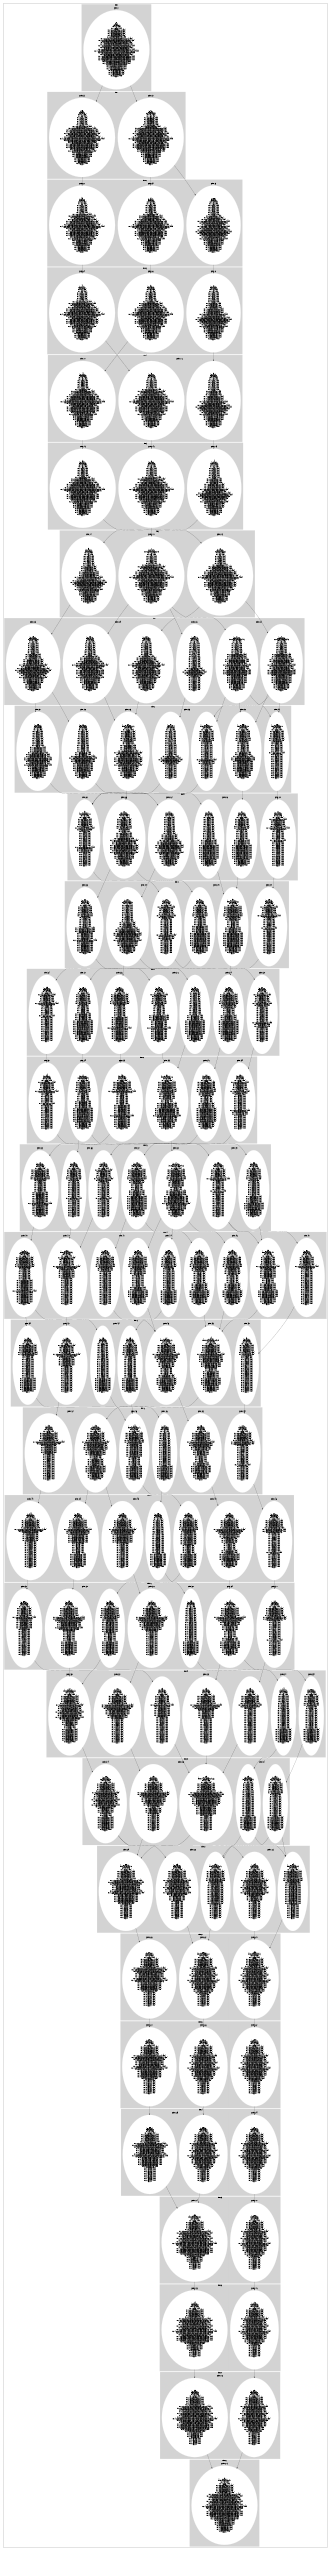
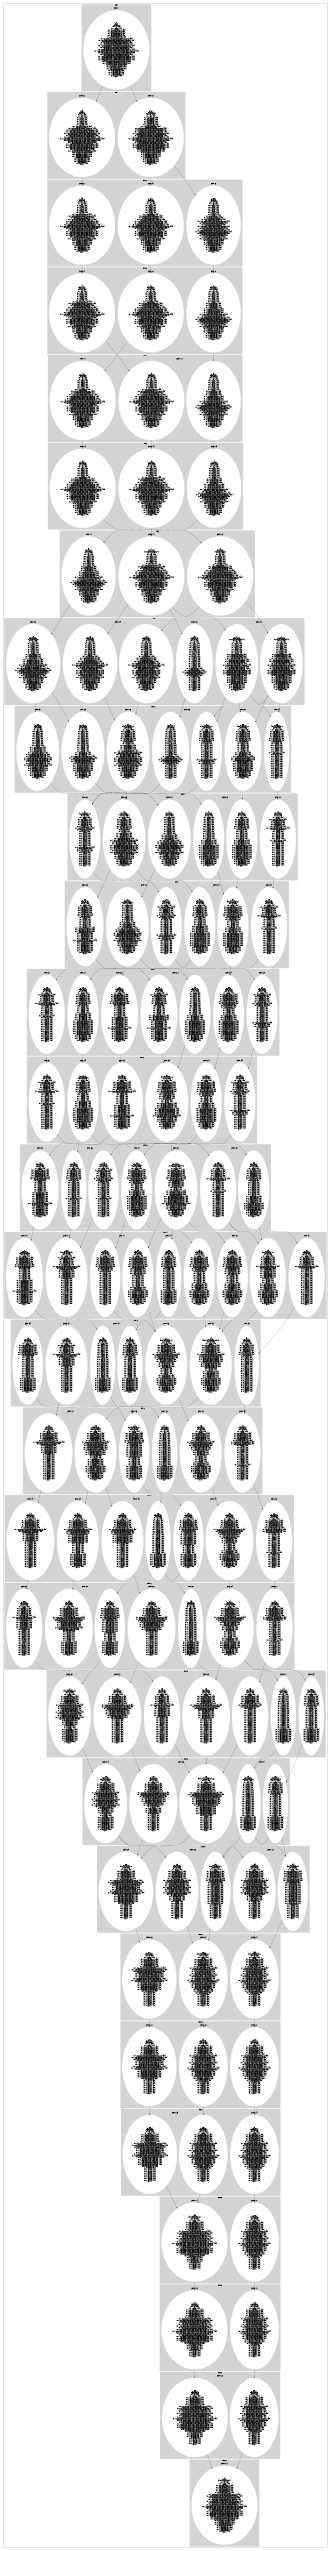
(136, 1499) -> (136, 1499)
